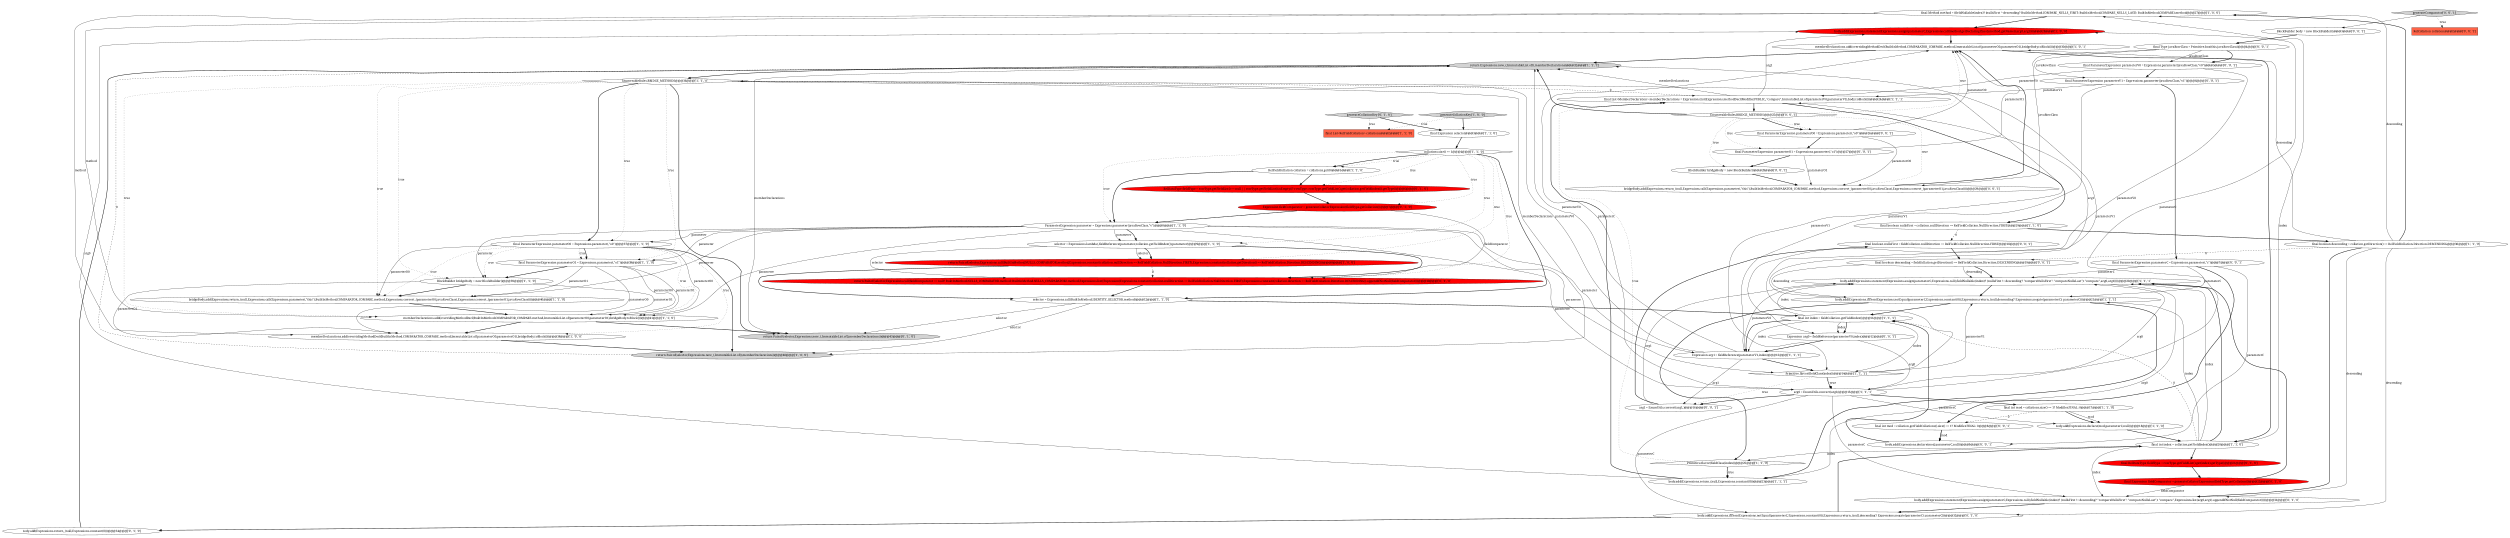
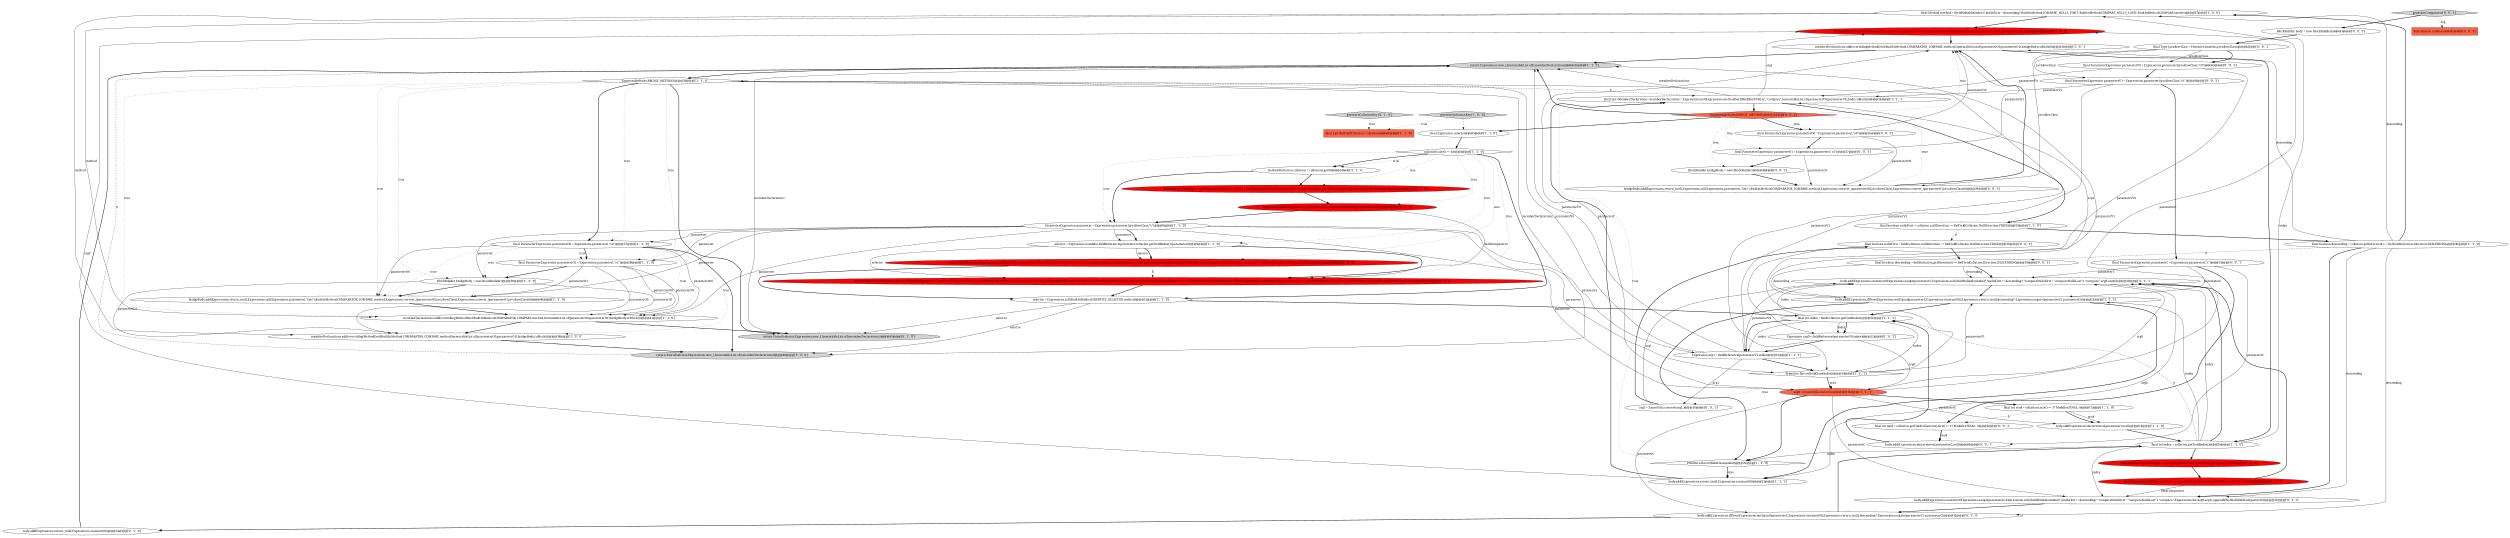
(2384, 21) -> (2384, 21)
(2443, 22) -> (2443, 22)
(1754, 115) -> (1754, 115)
(1463, 123) -> (1463, 123)
(1408, 124) -> (1611, 124)
(1833, 392) -> (1833, 392)
(1748, 399) -> (1781, 430)
